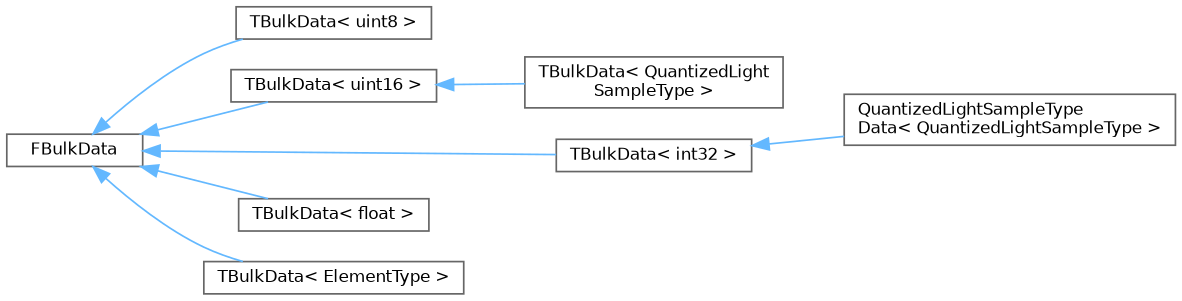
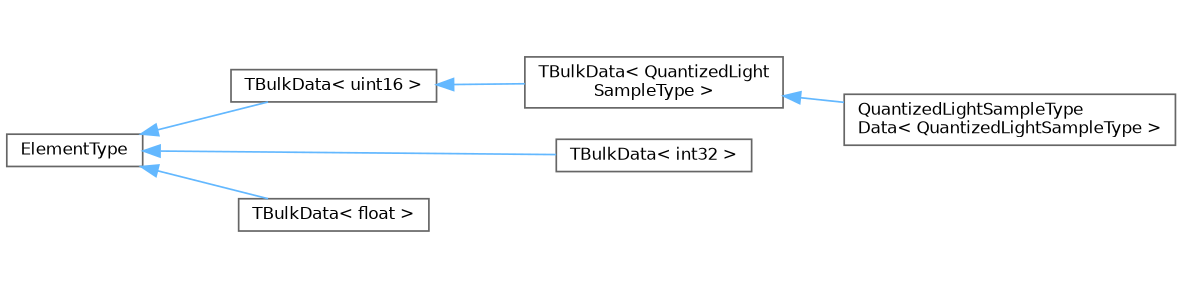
(334, 23) -> none
(807, 140) -> (822, 100)
(75, 150) -> (75, 150)
(334, 278) -> none
